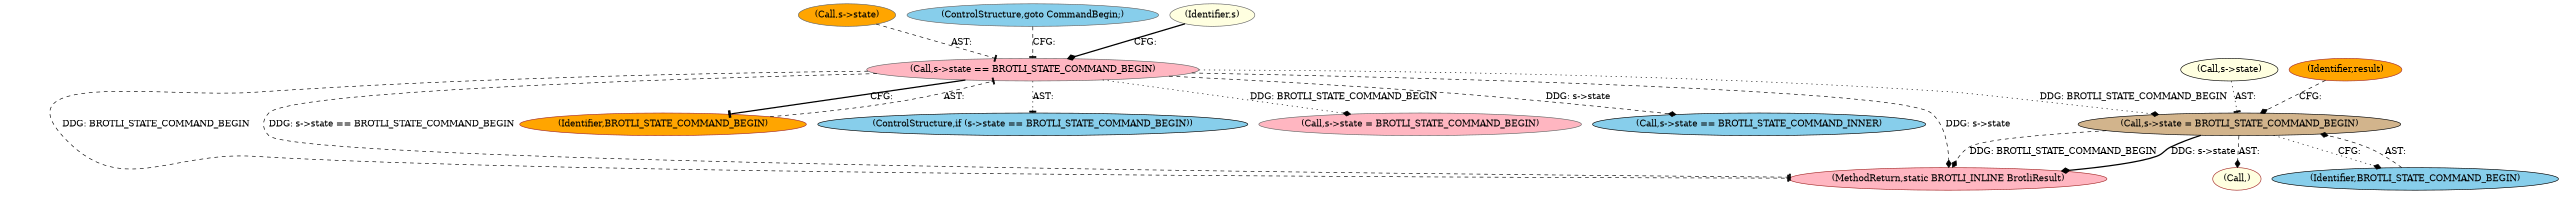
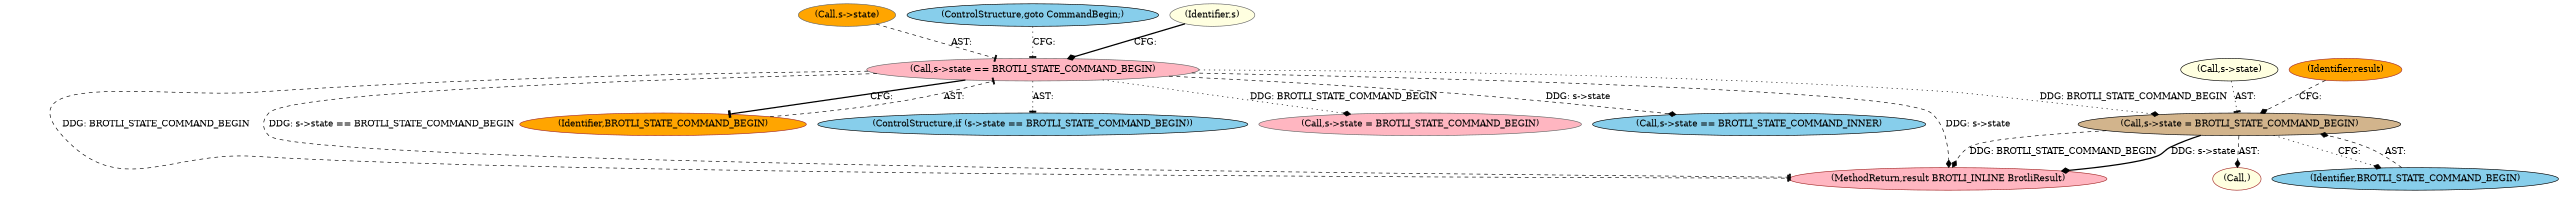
(1033, 15) -> (1033, 15)
(1033, 41) -> (1033, 41)
(1948, 179) -> (1948, 179)
